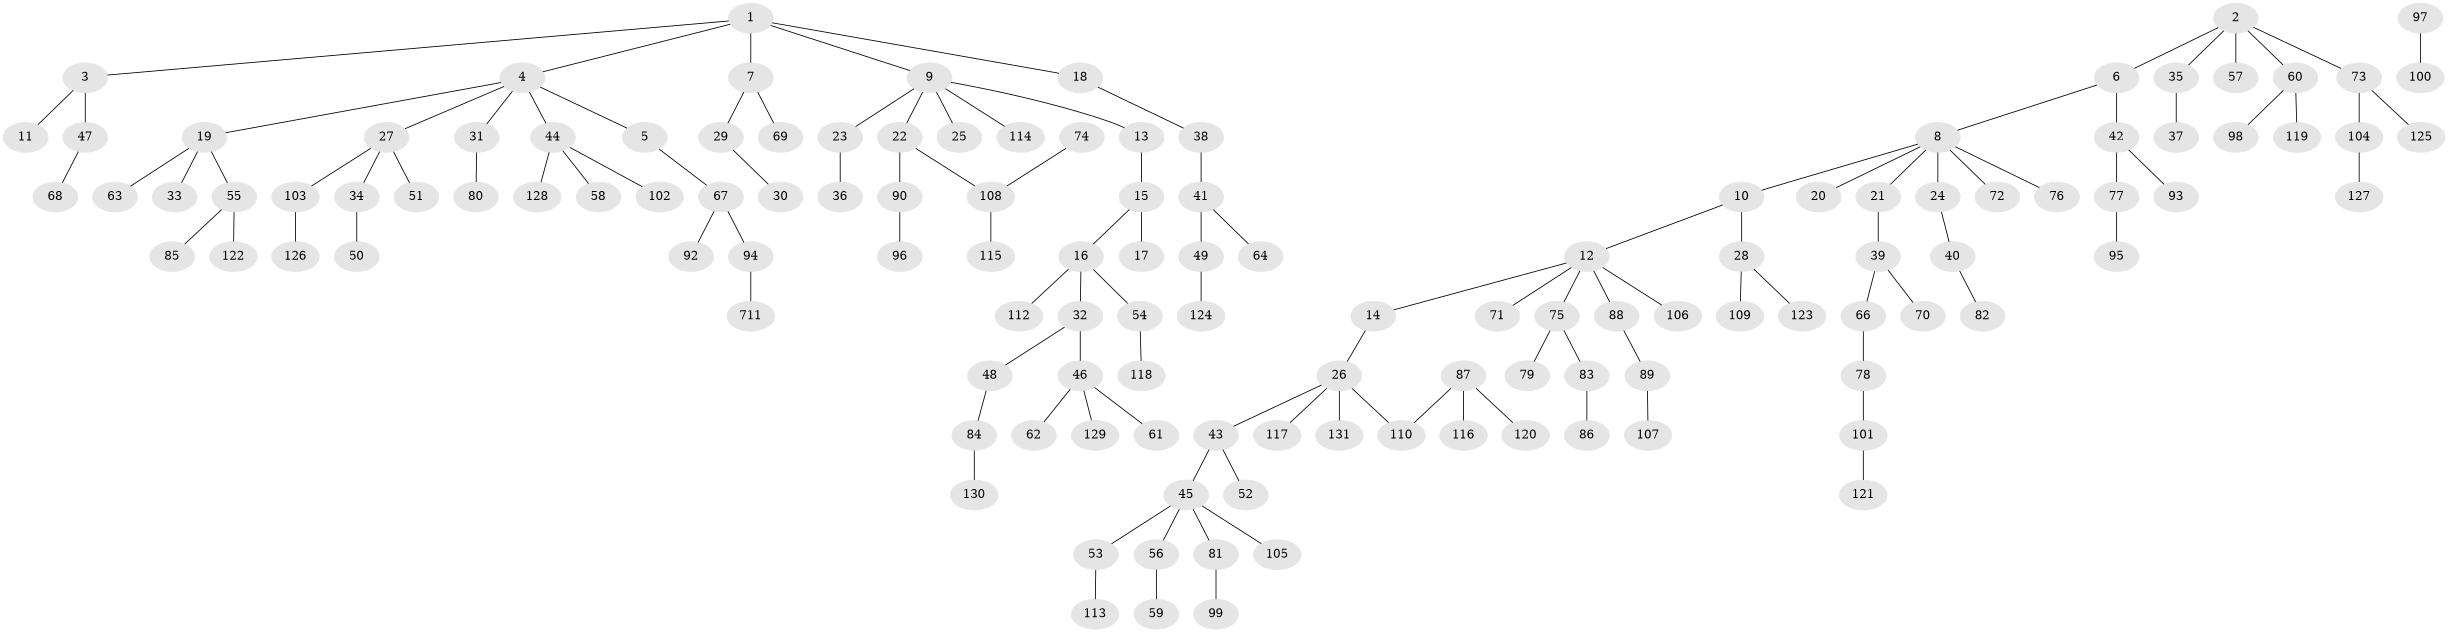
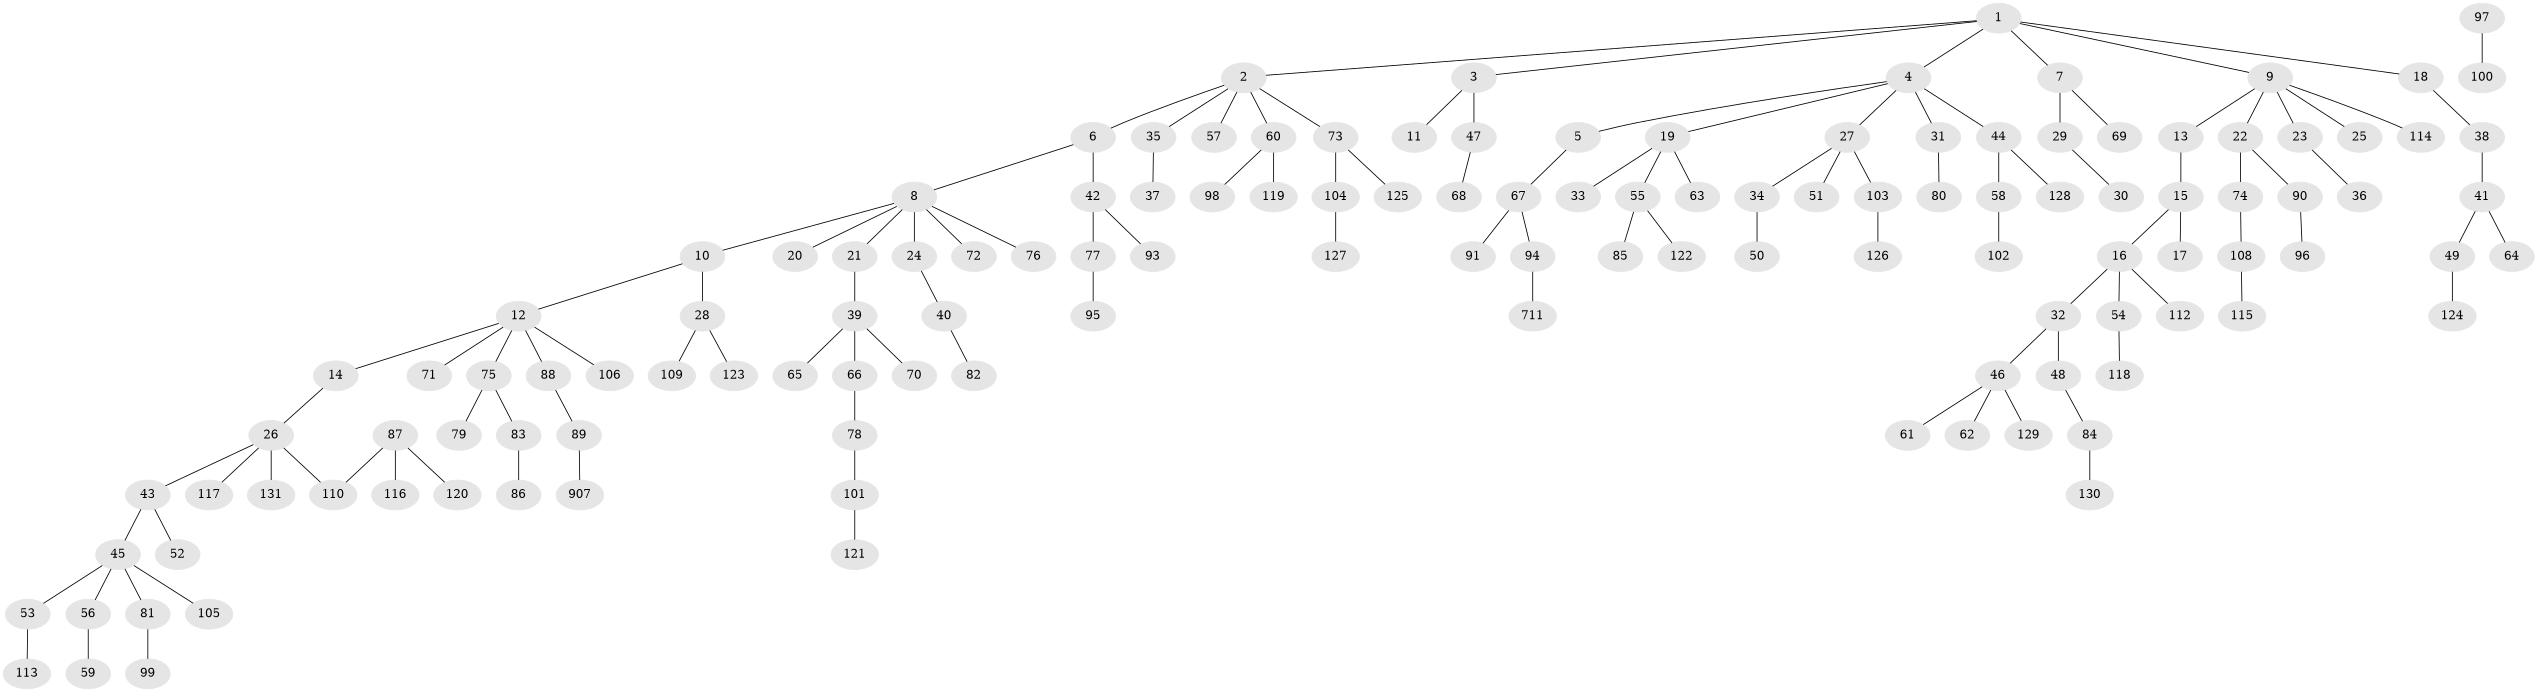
none -> (1621, 48)
(606, 167) -> (1999, 227)
(945, 167) -> (2240, 167)
(691, 257) -> (1473, 257)
none -> (795, 376)
(1648, 435) -> (580, 495)
